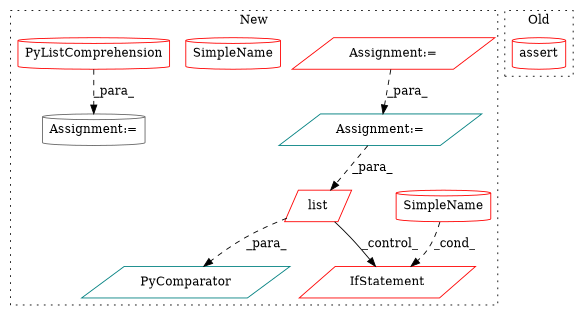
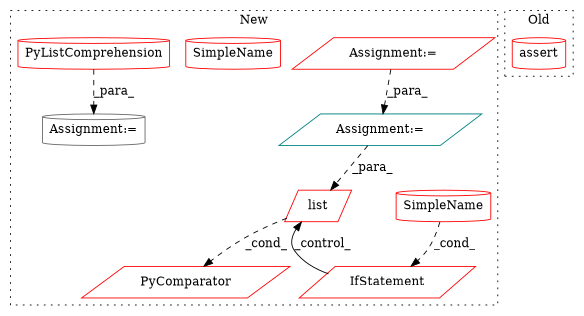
(353, 240) -> (301, 258)
(266, 244) -> (266, 244)
(186, 282) -> (186, 282)
